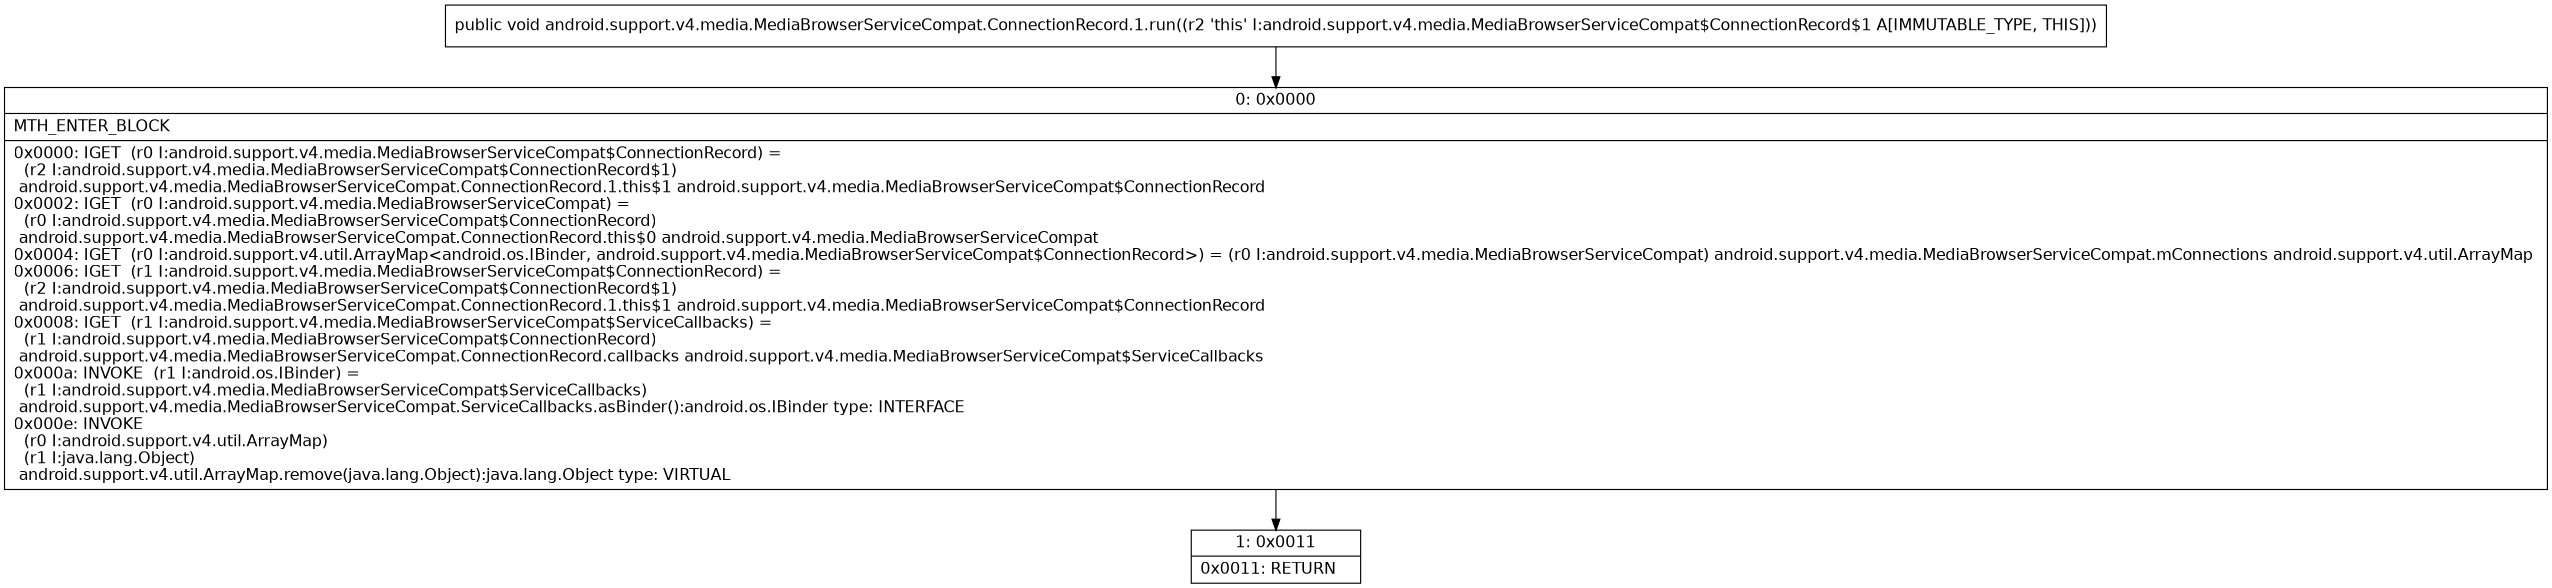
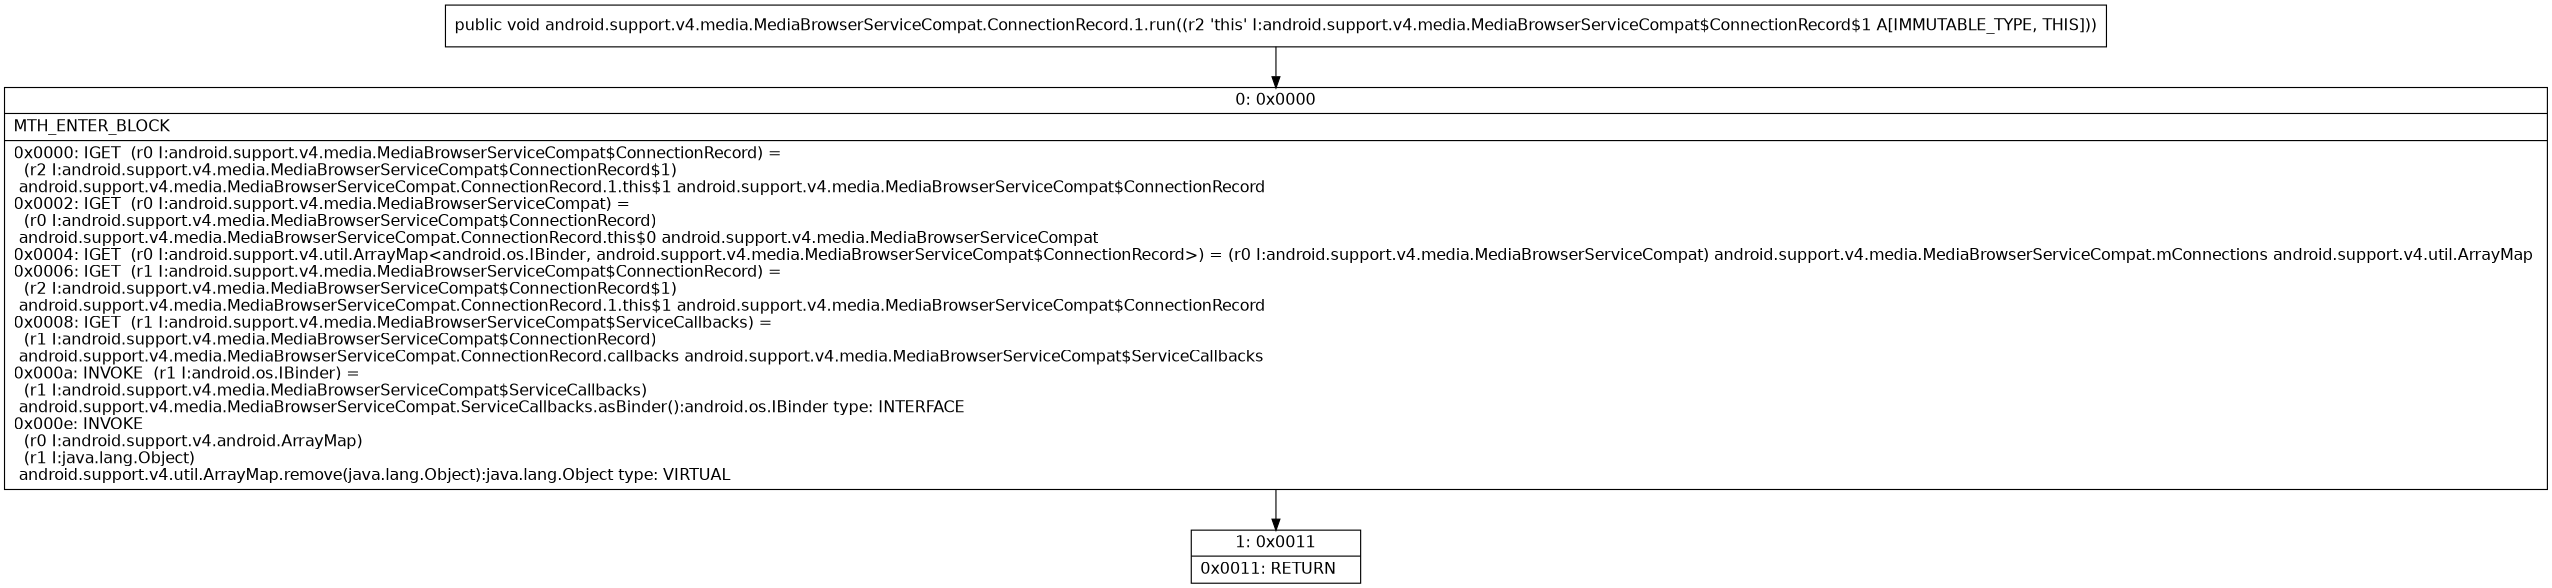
(171, 442) -> (189, 442)
